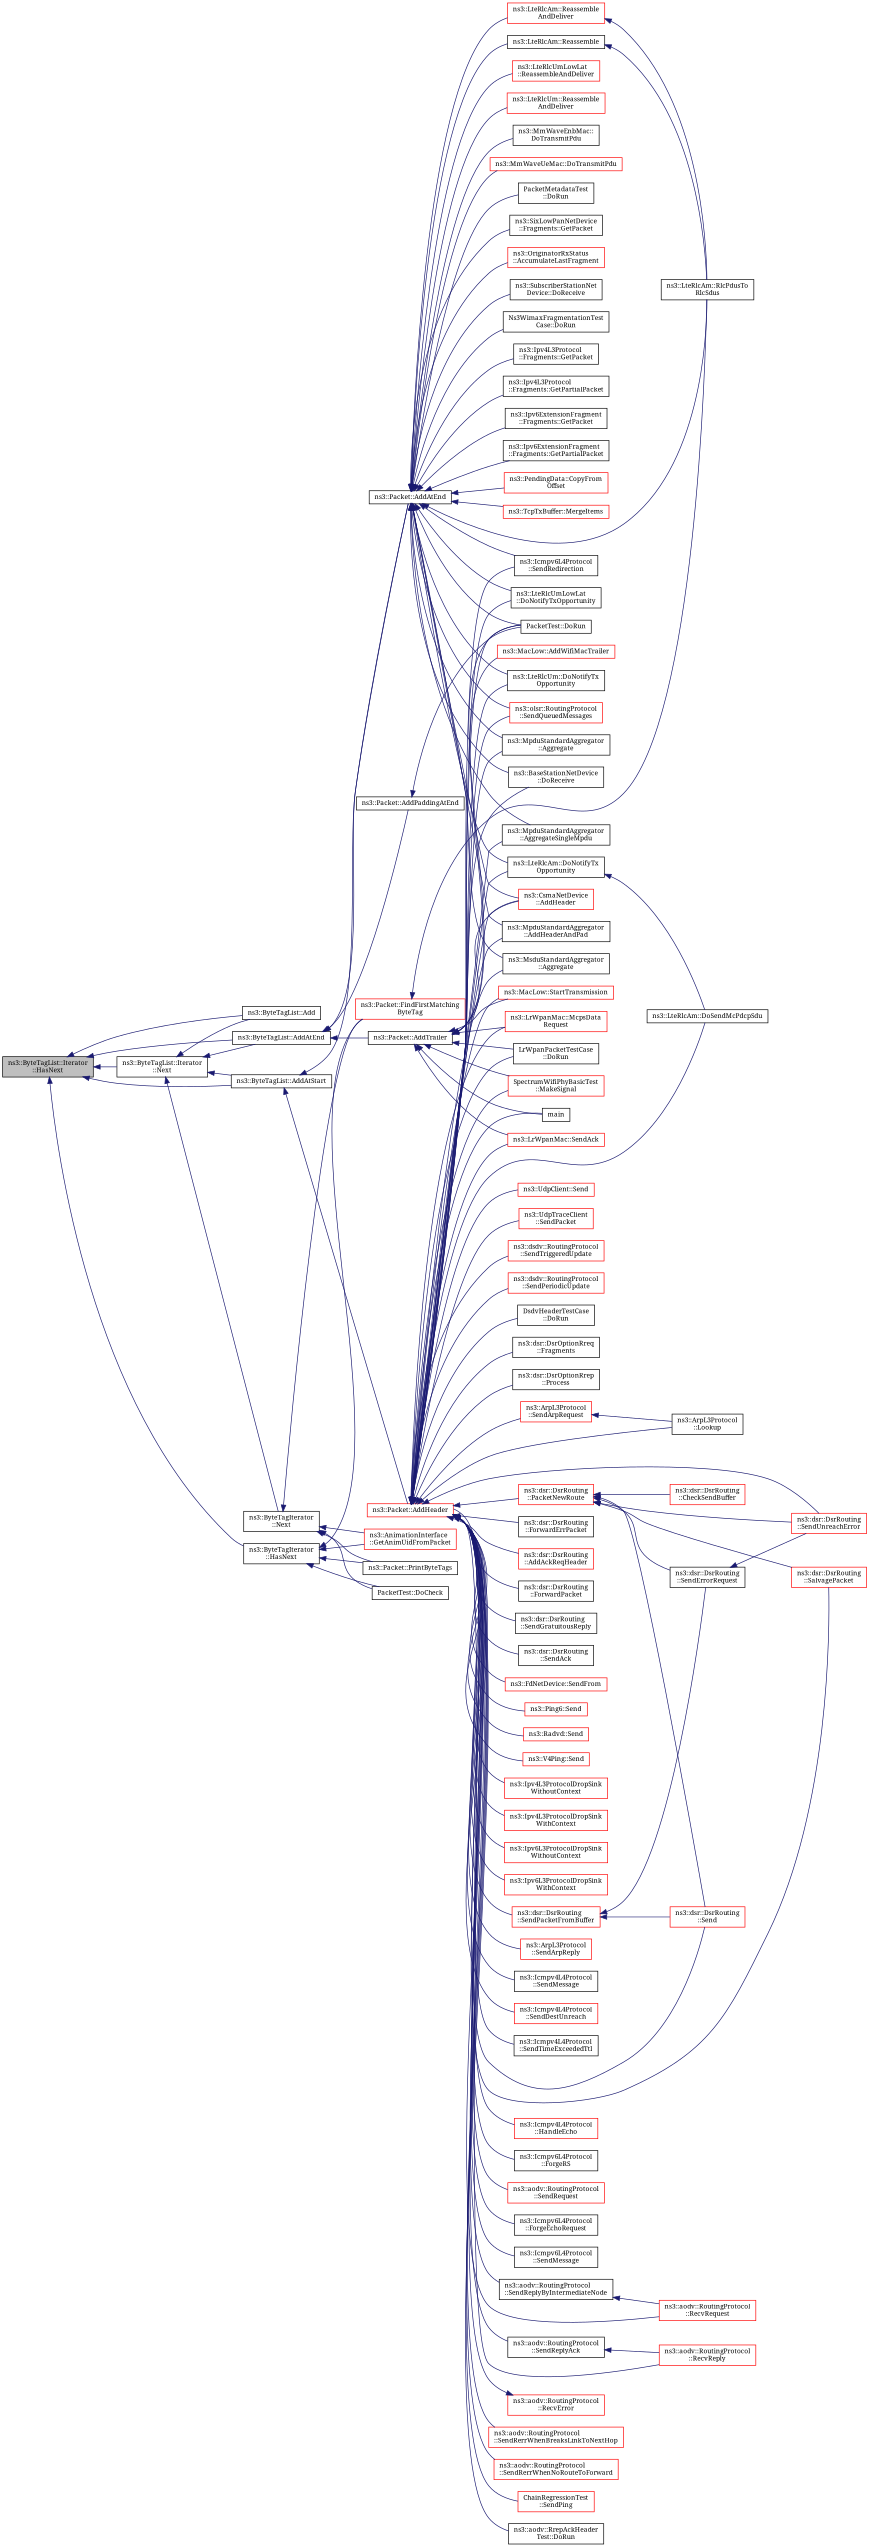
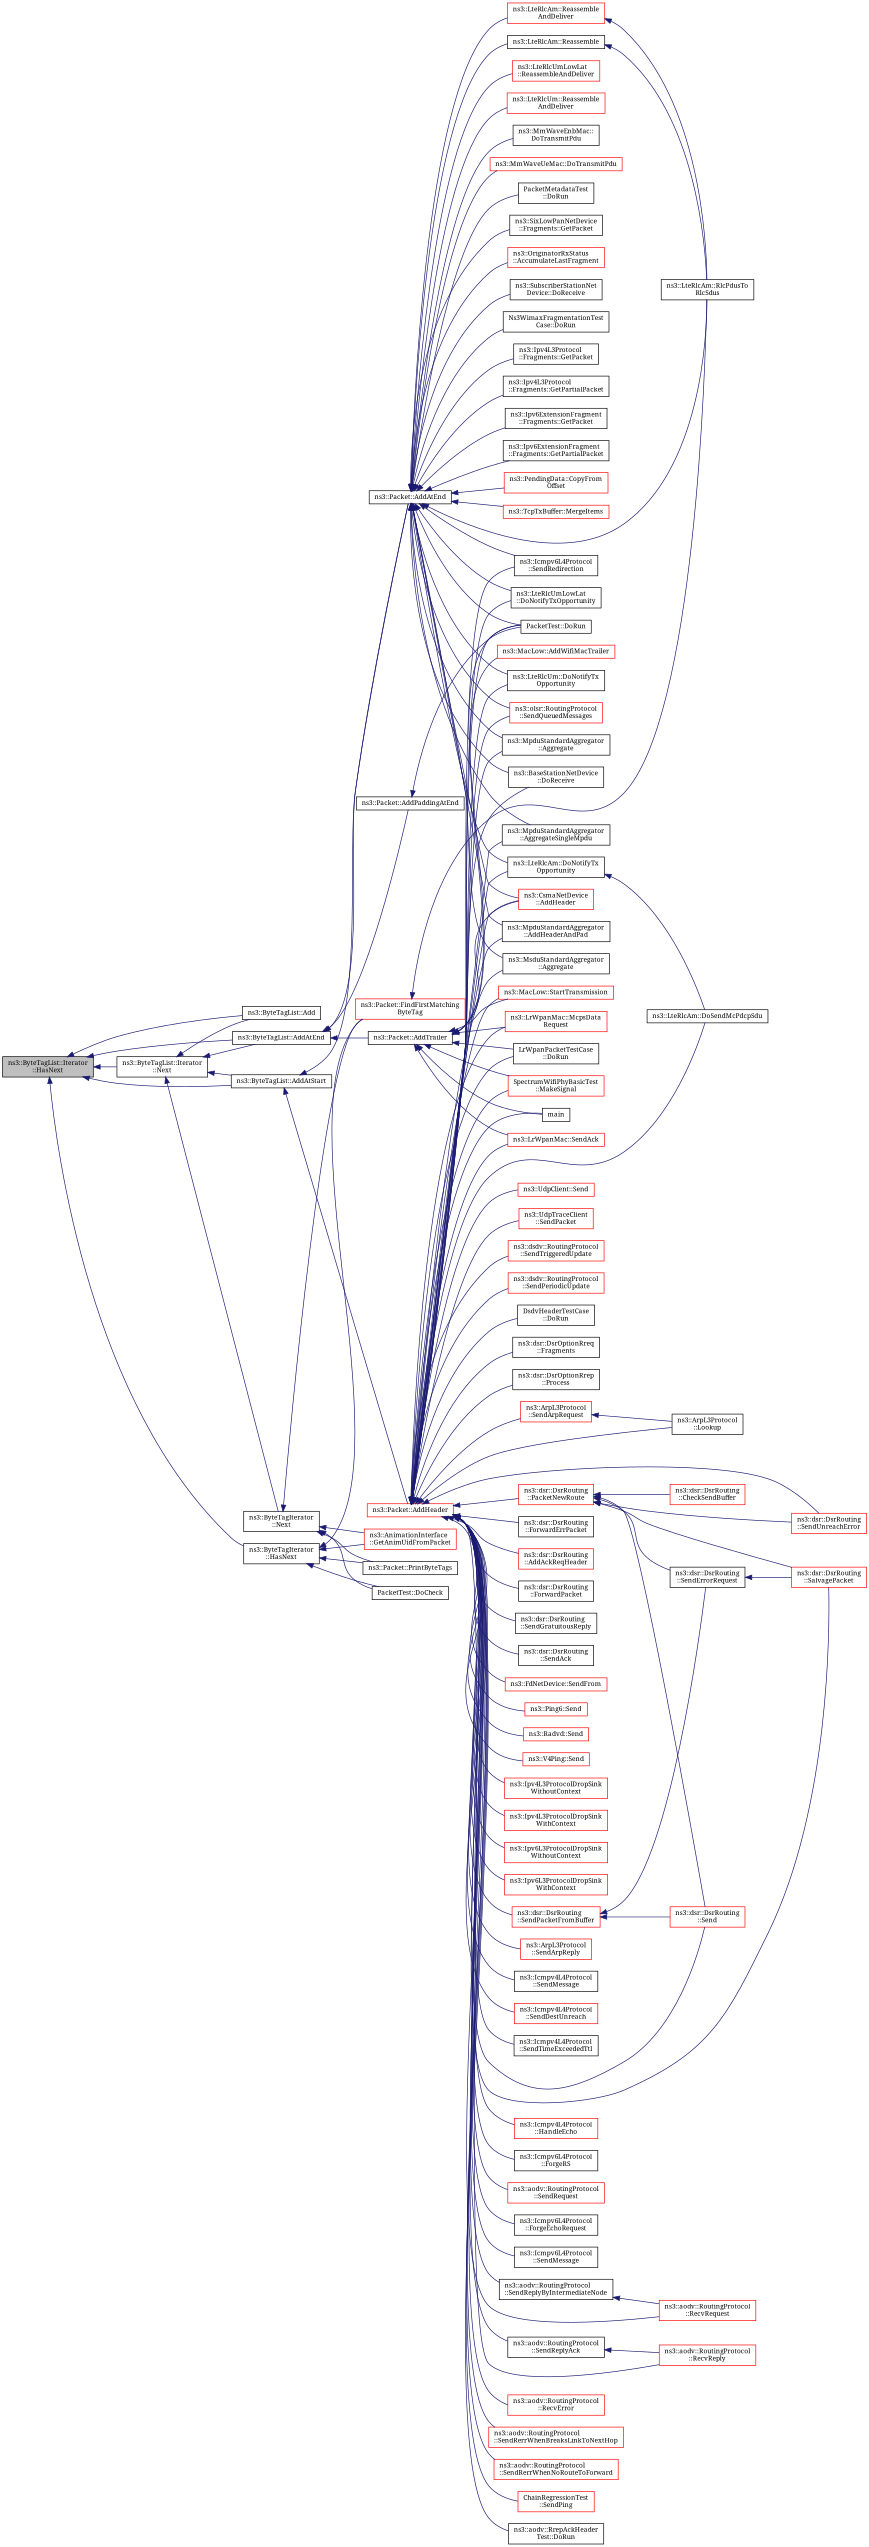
(771, 1549) -> (772, 1577)
(477, 1952) -> (478, 1962)
